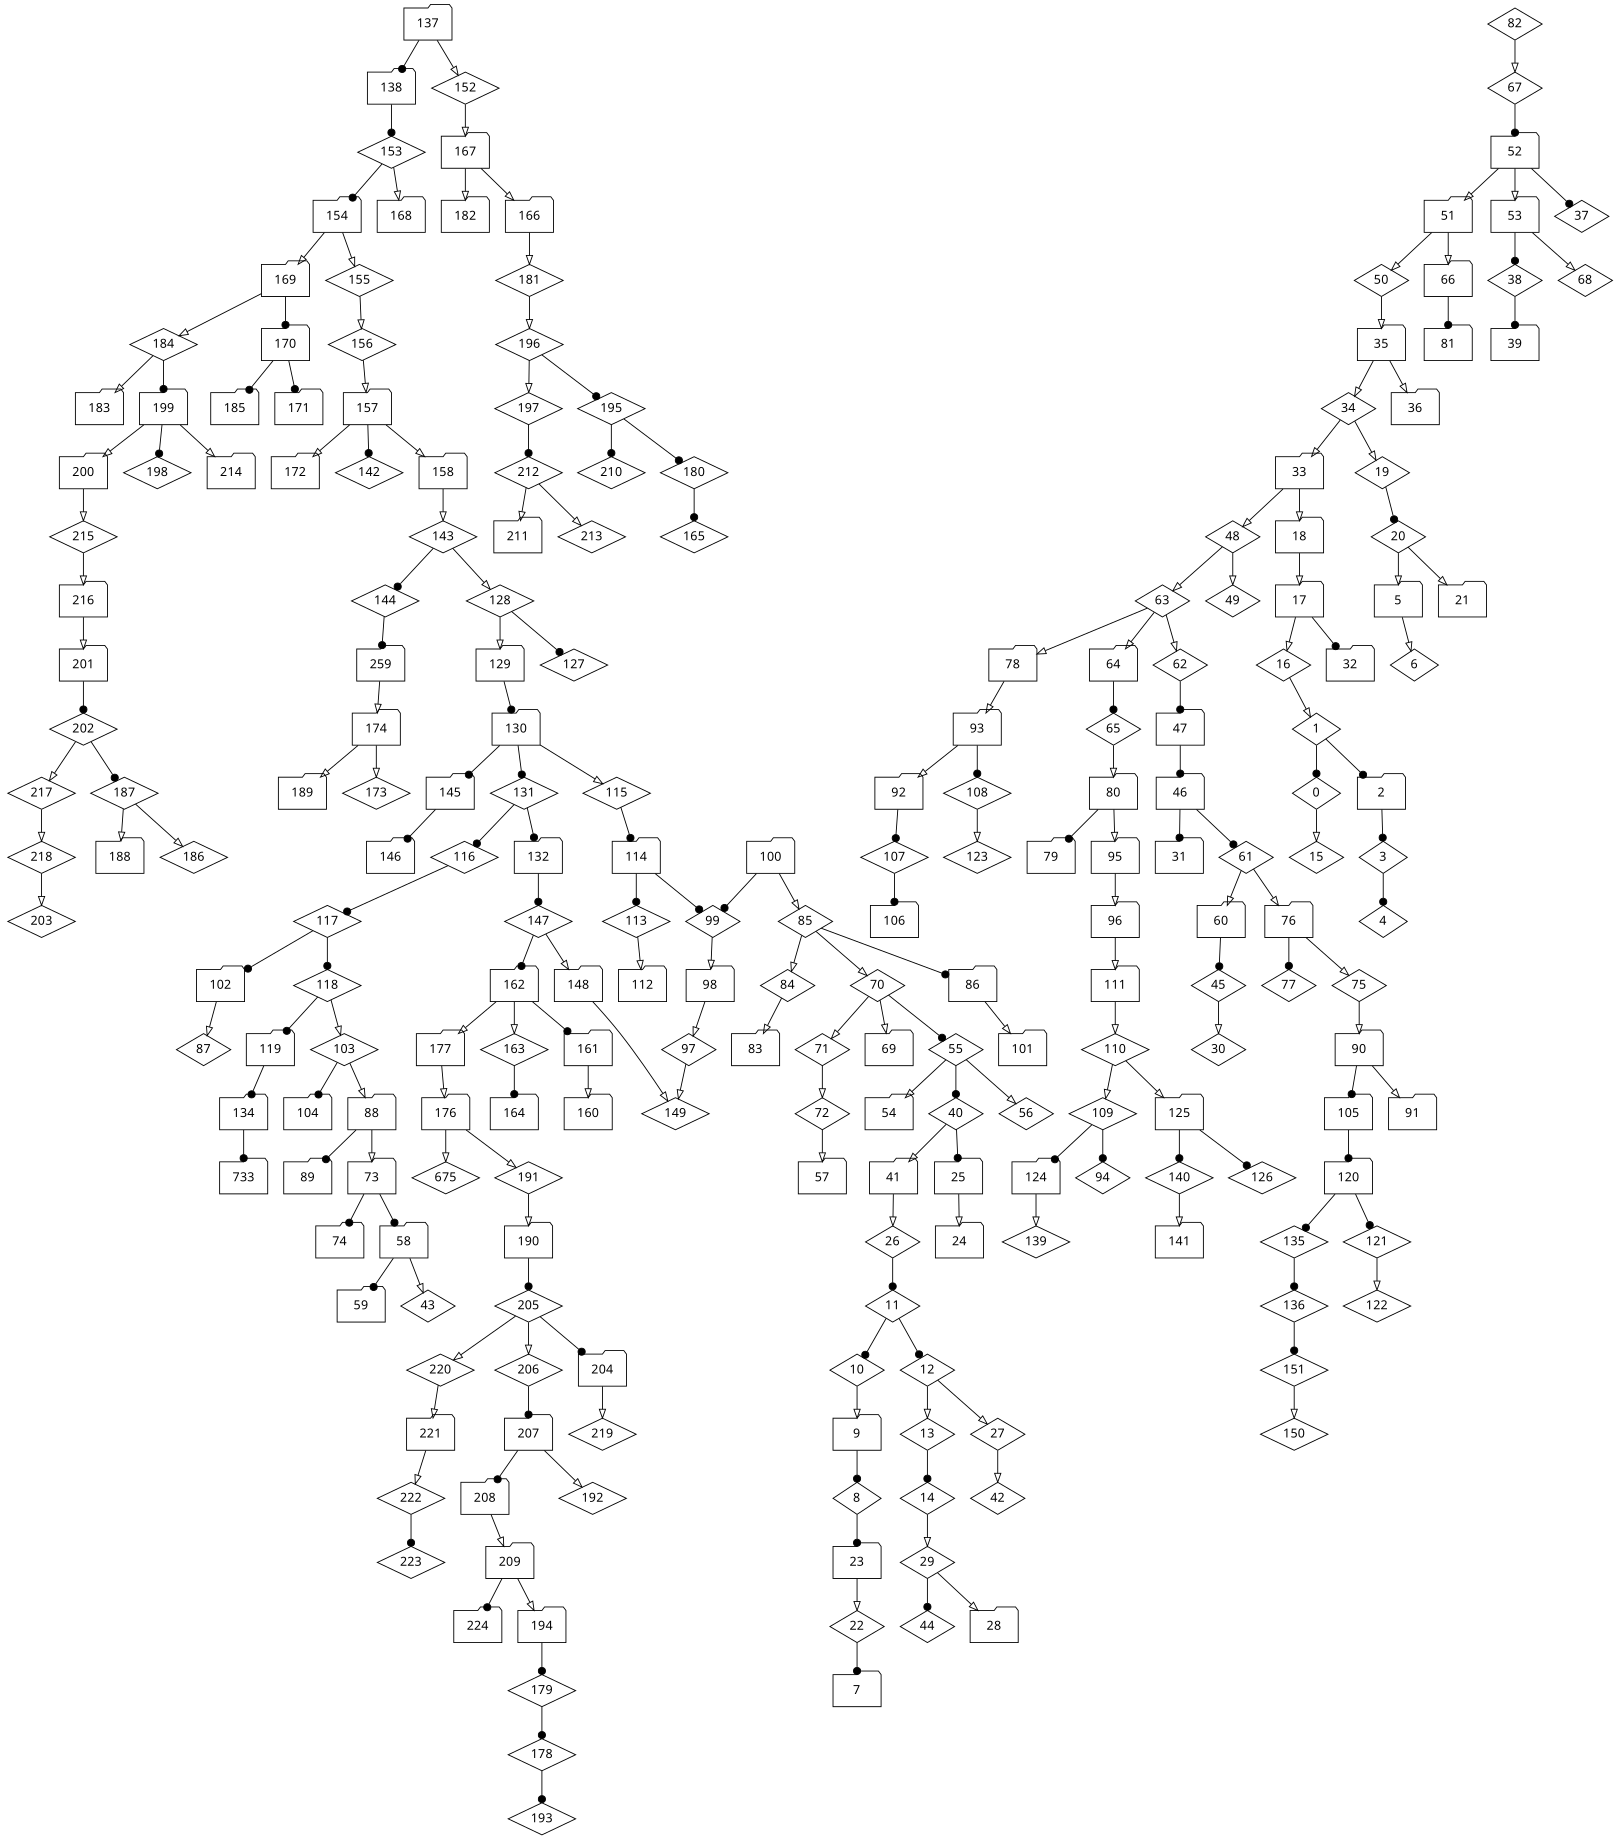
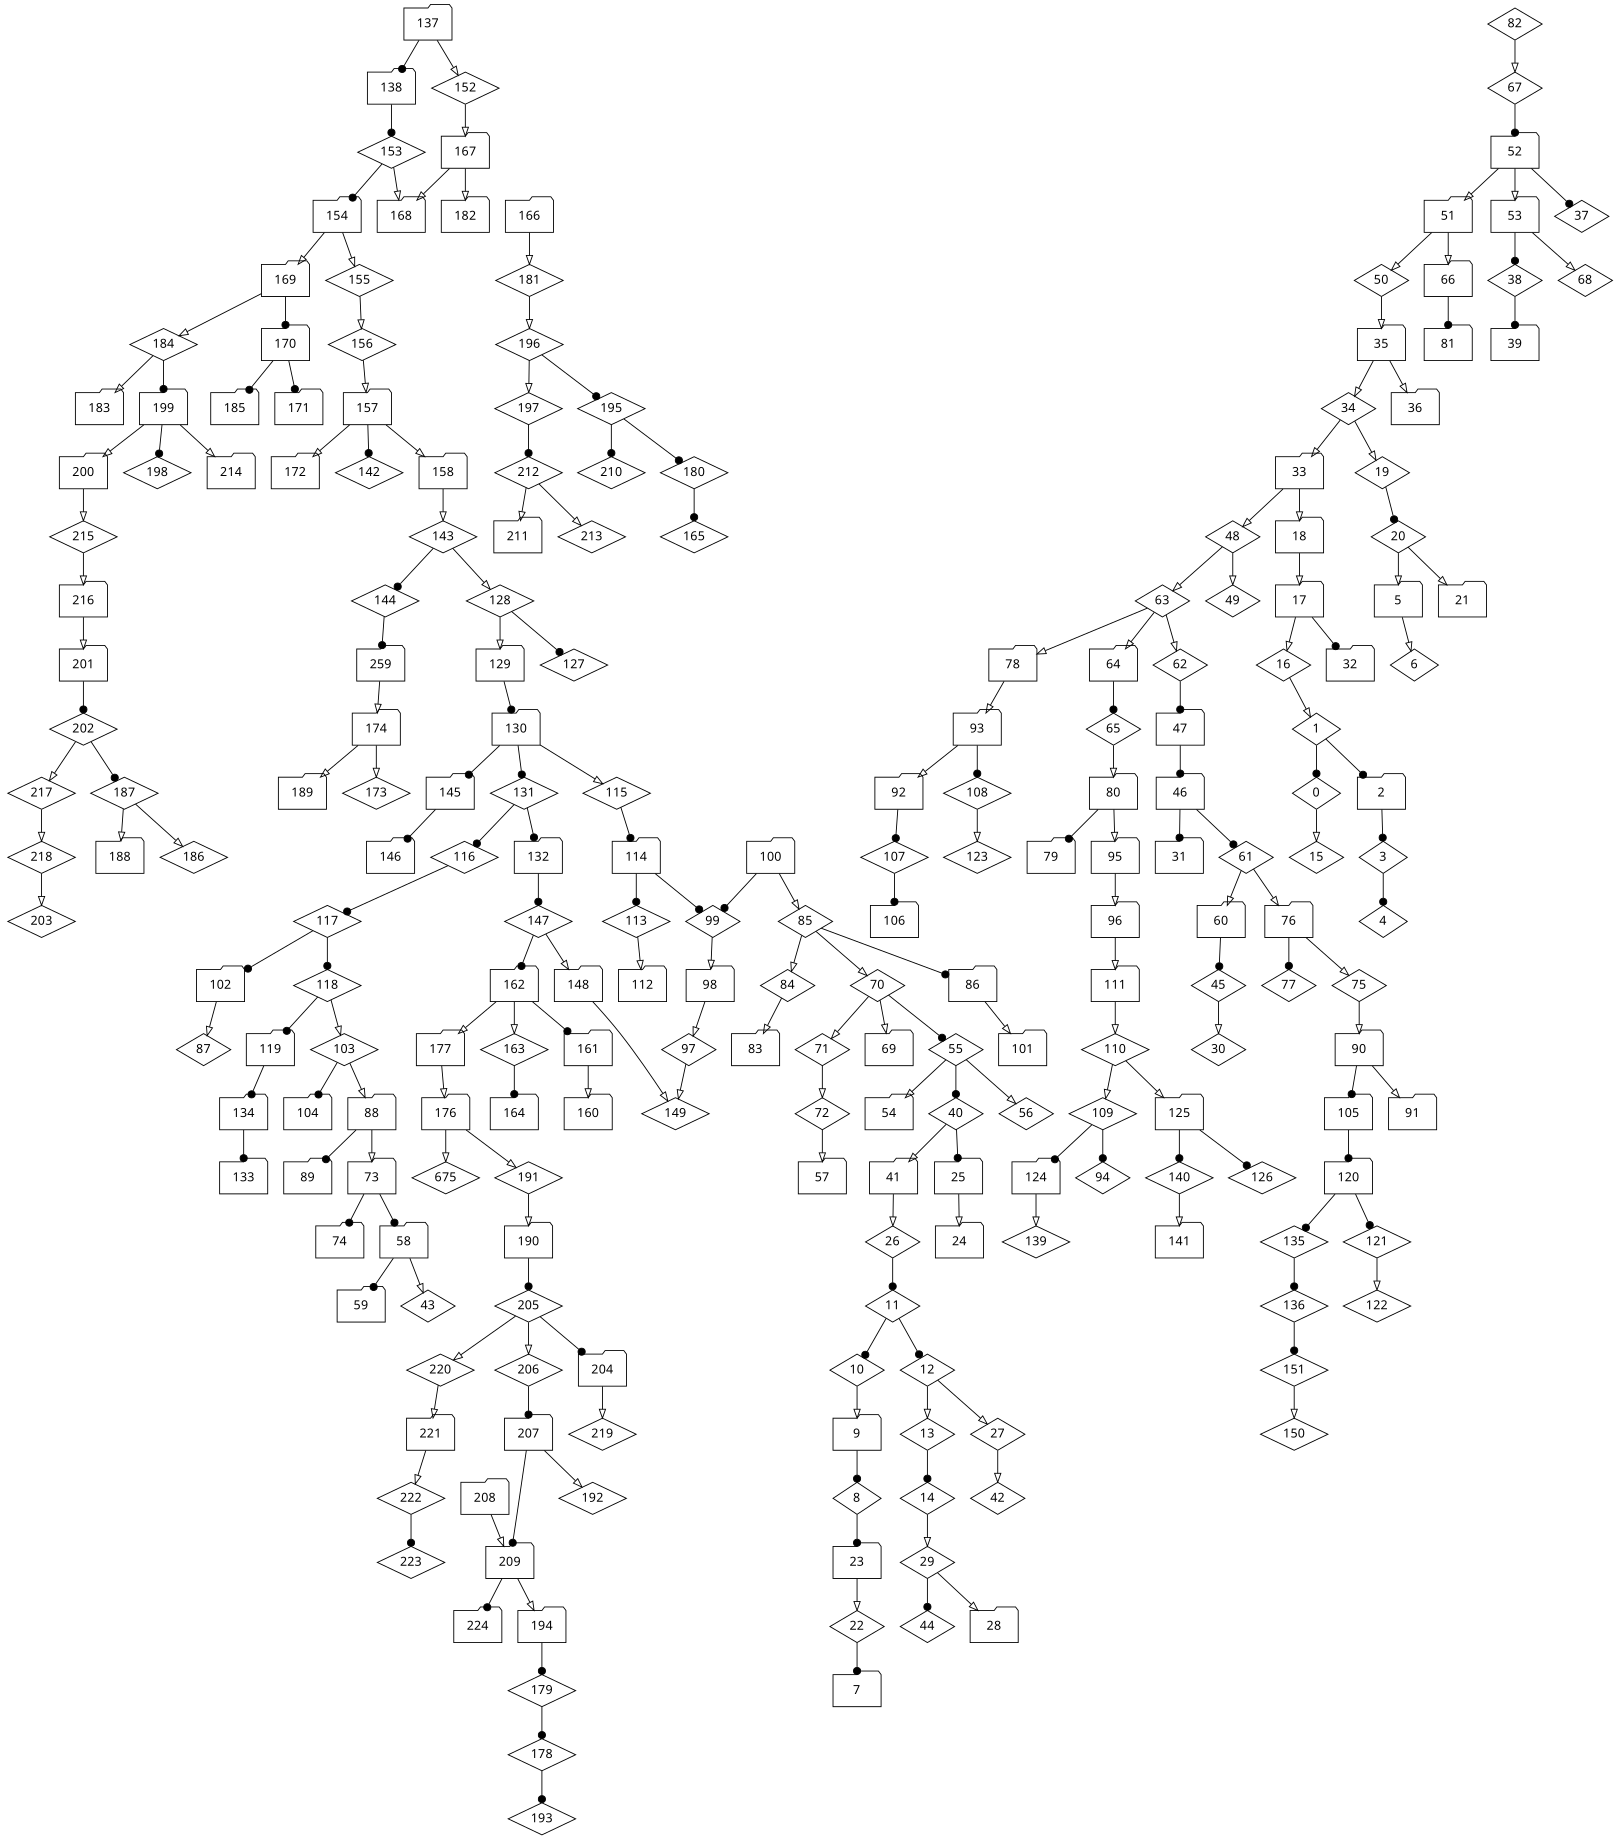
(494, 181) -> (436, 181)
(244, 1178) -> (244, 1178)
(509, 1463) -> (520, 1495)
